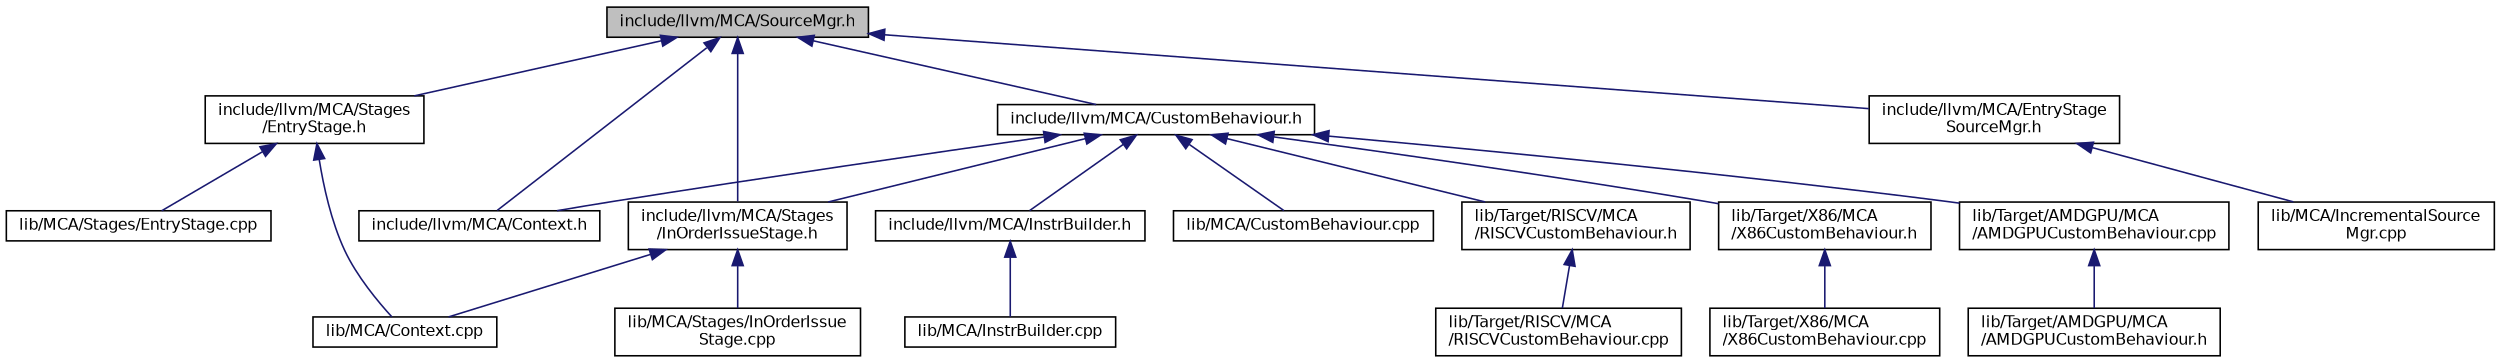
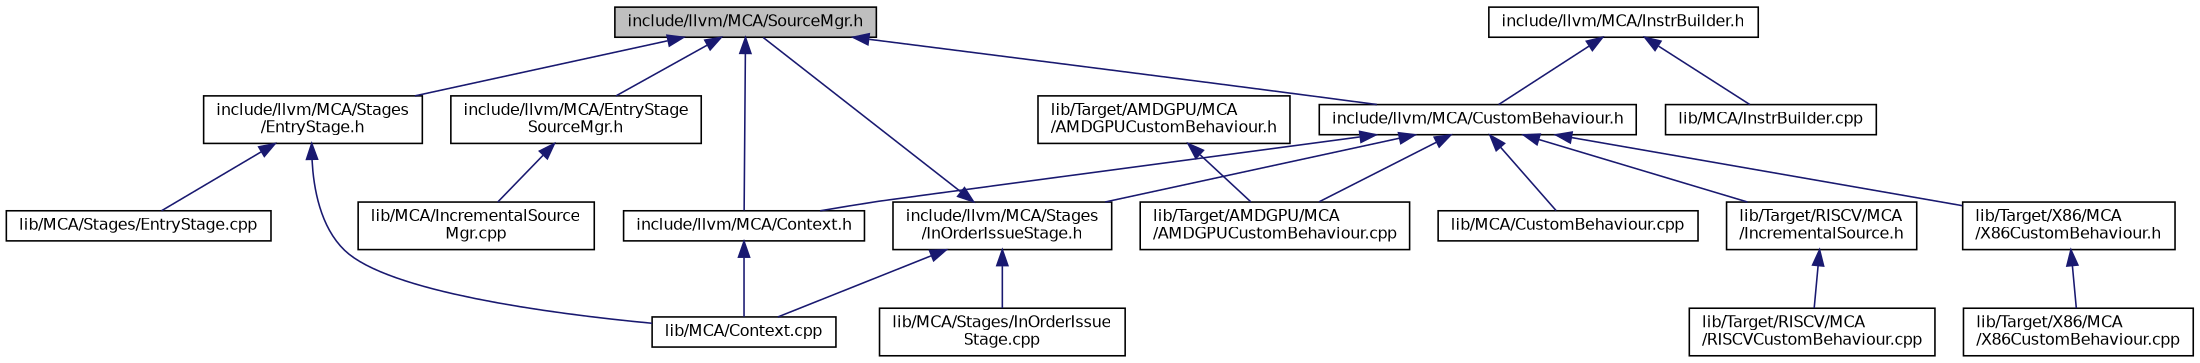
(738, 128) -> (862, 115)
(1076, 177) -> (1544, 75)
(1576, 226) -> (1822, 226)
none -> (744, 287)
(2094, 287) -> (1232, 184)
